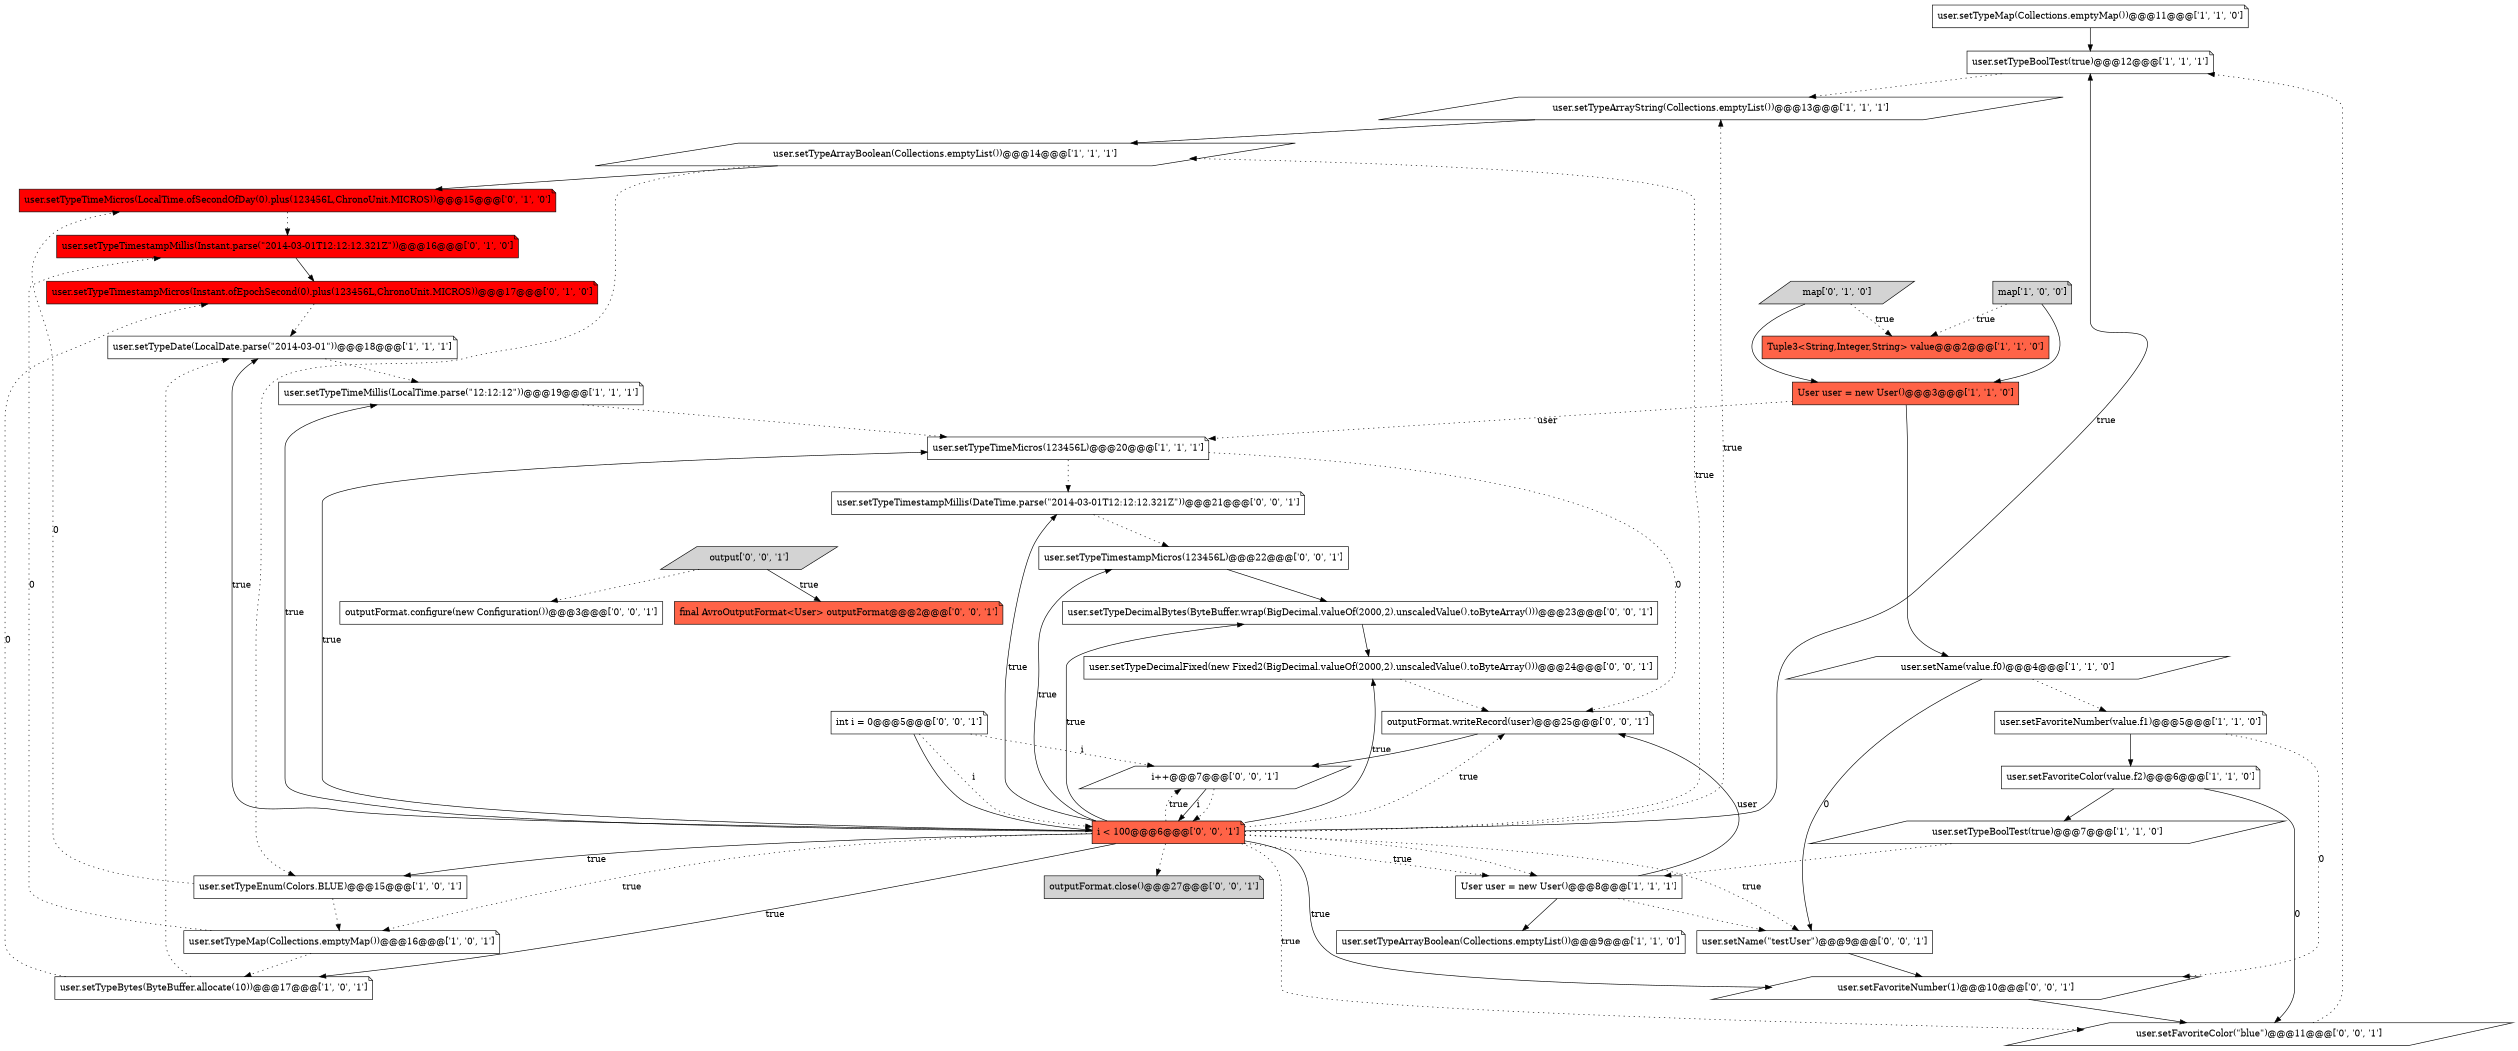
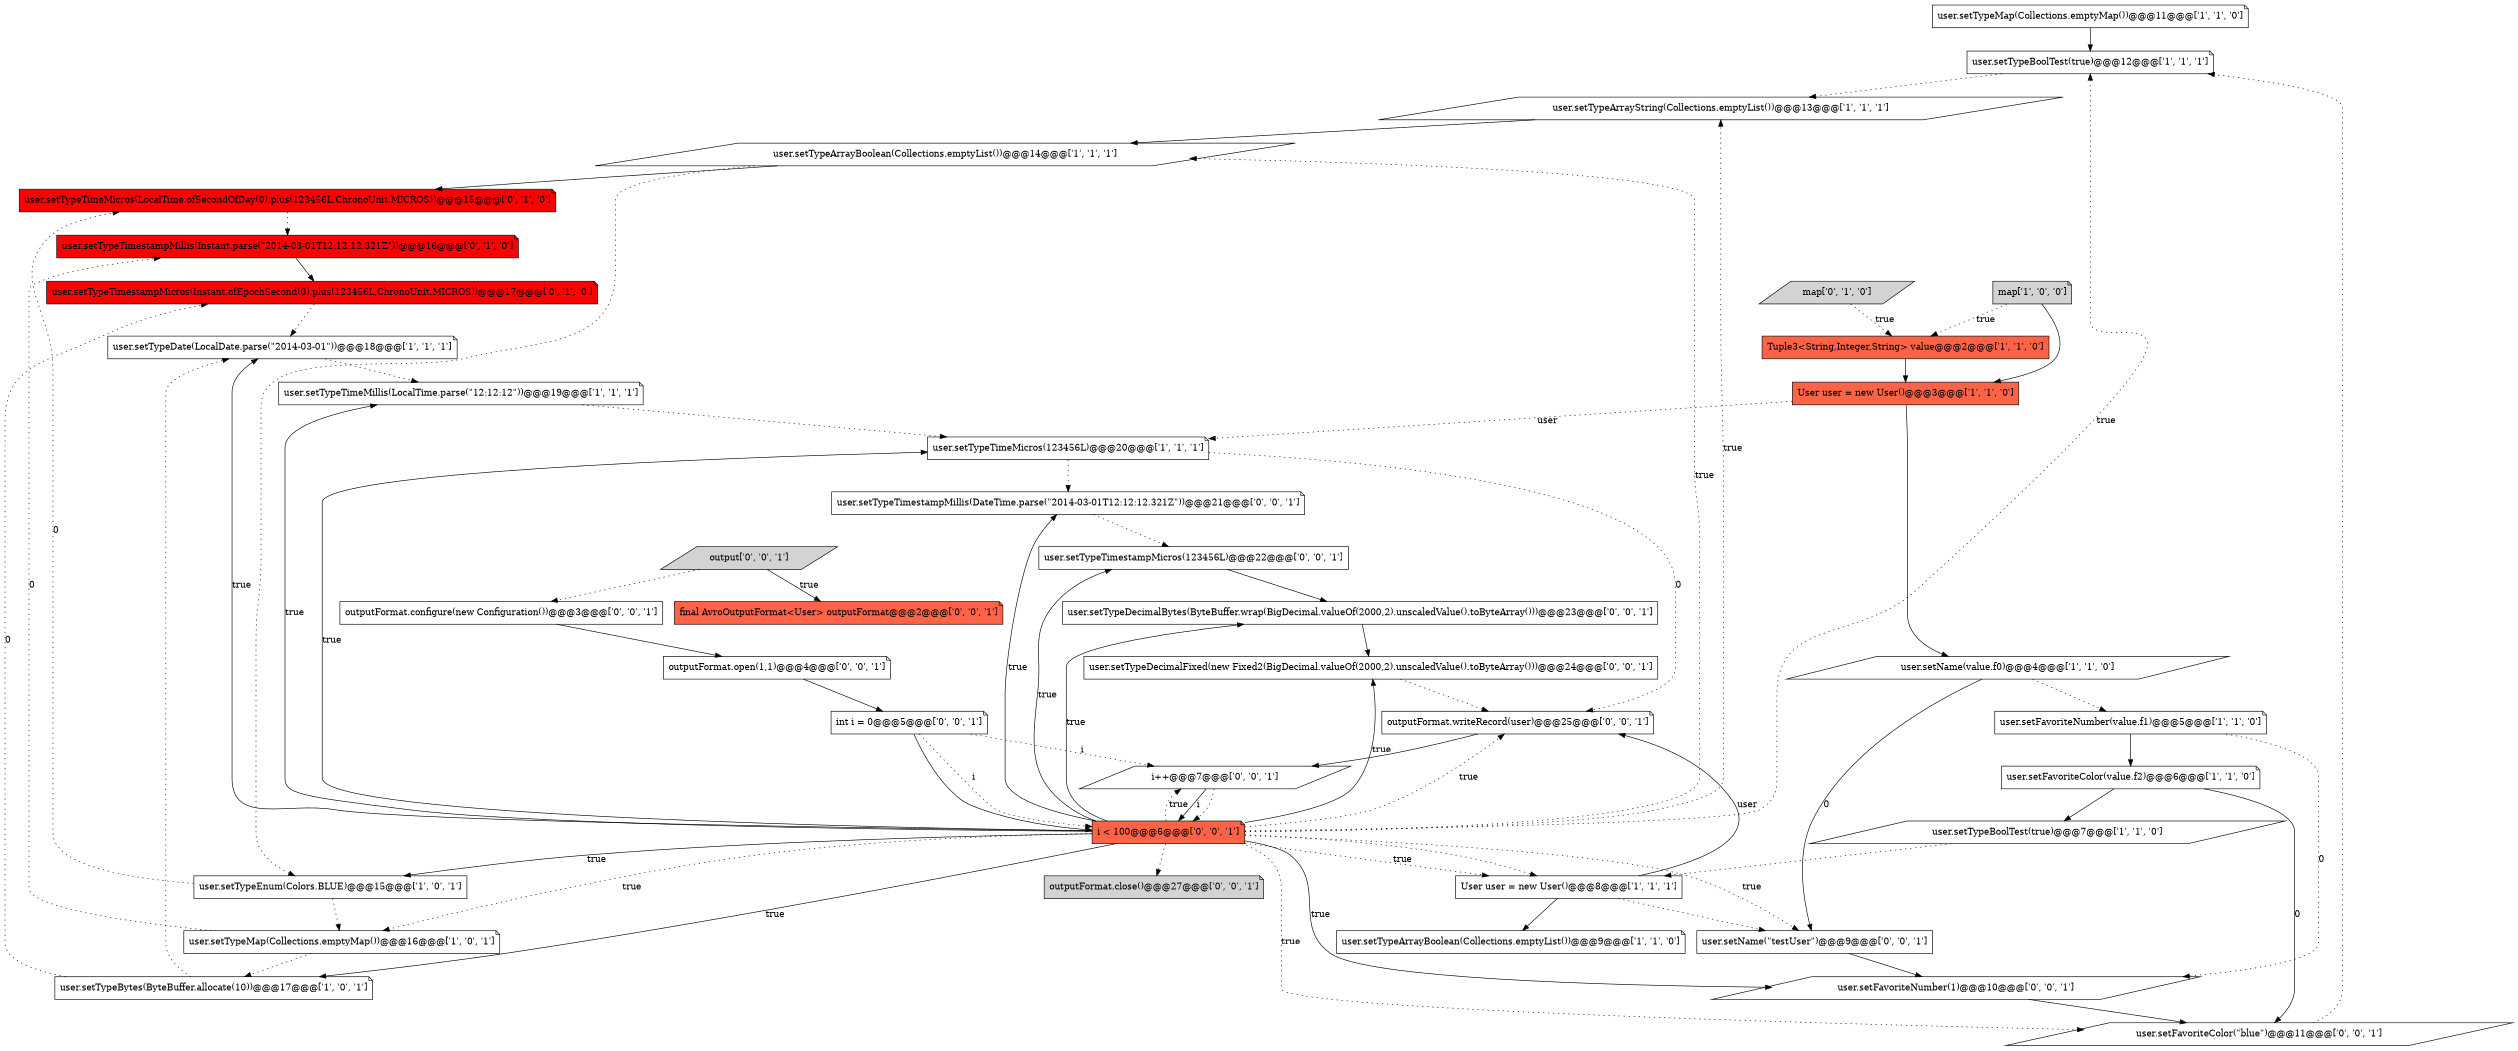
(1752, 347) -> (1906, 367)
(1837, 629) -> (1837, 629)
none -> (777, 668)
